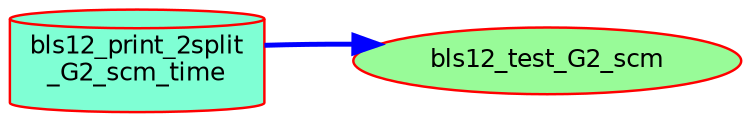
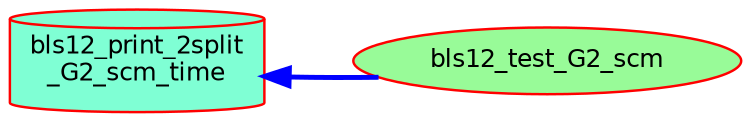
(309, 44) -> (334, 78)
